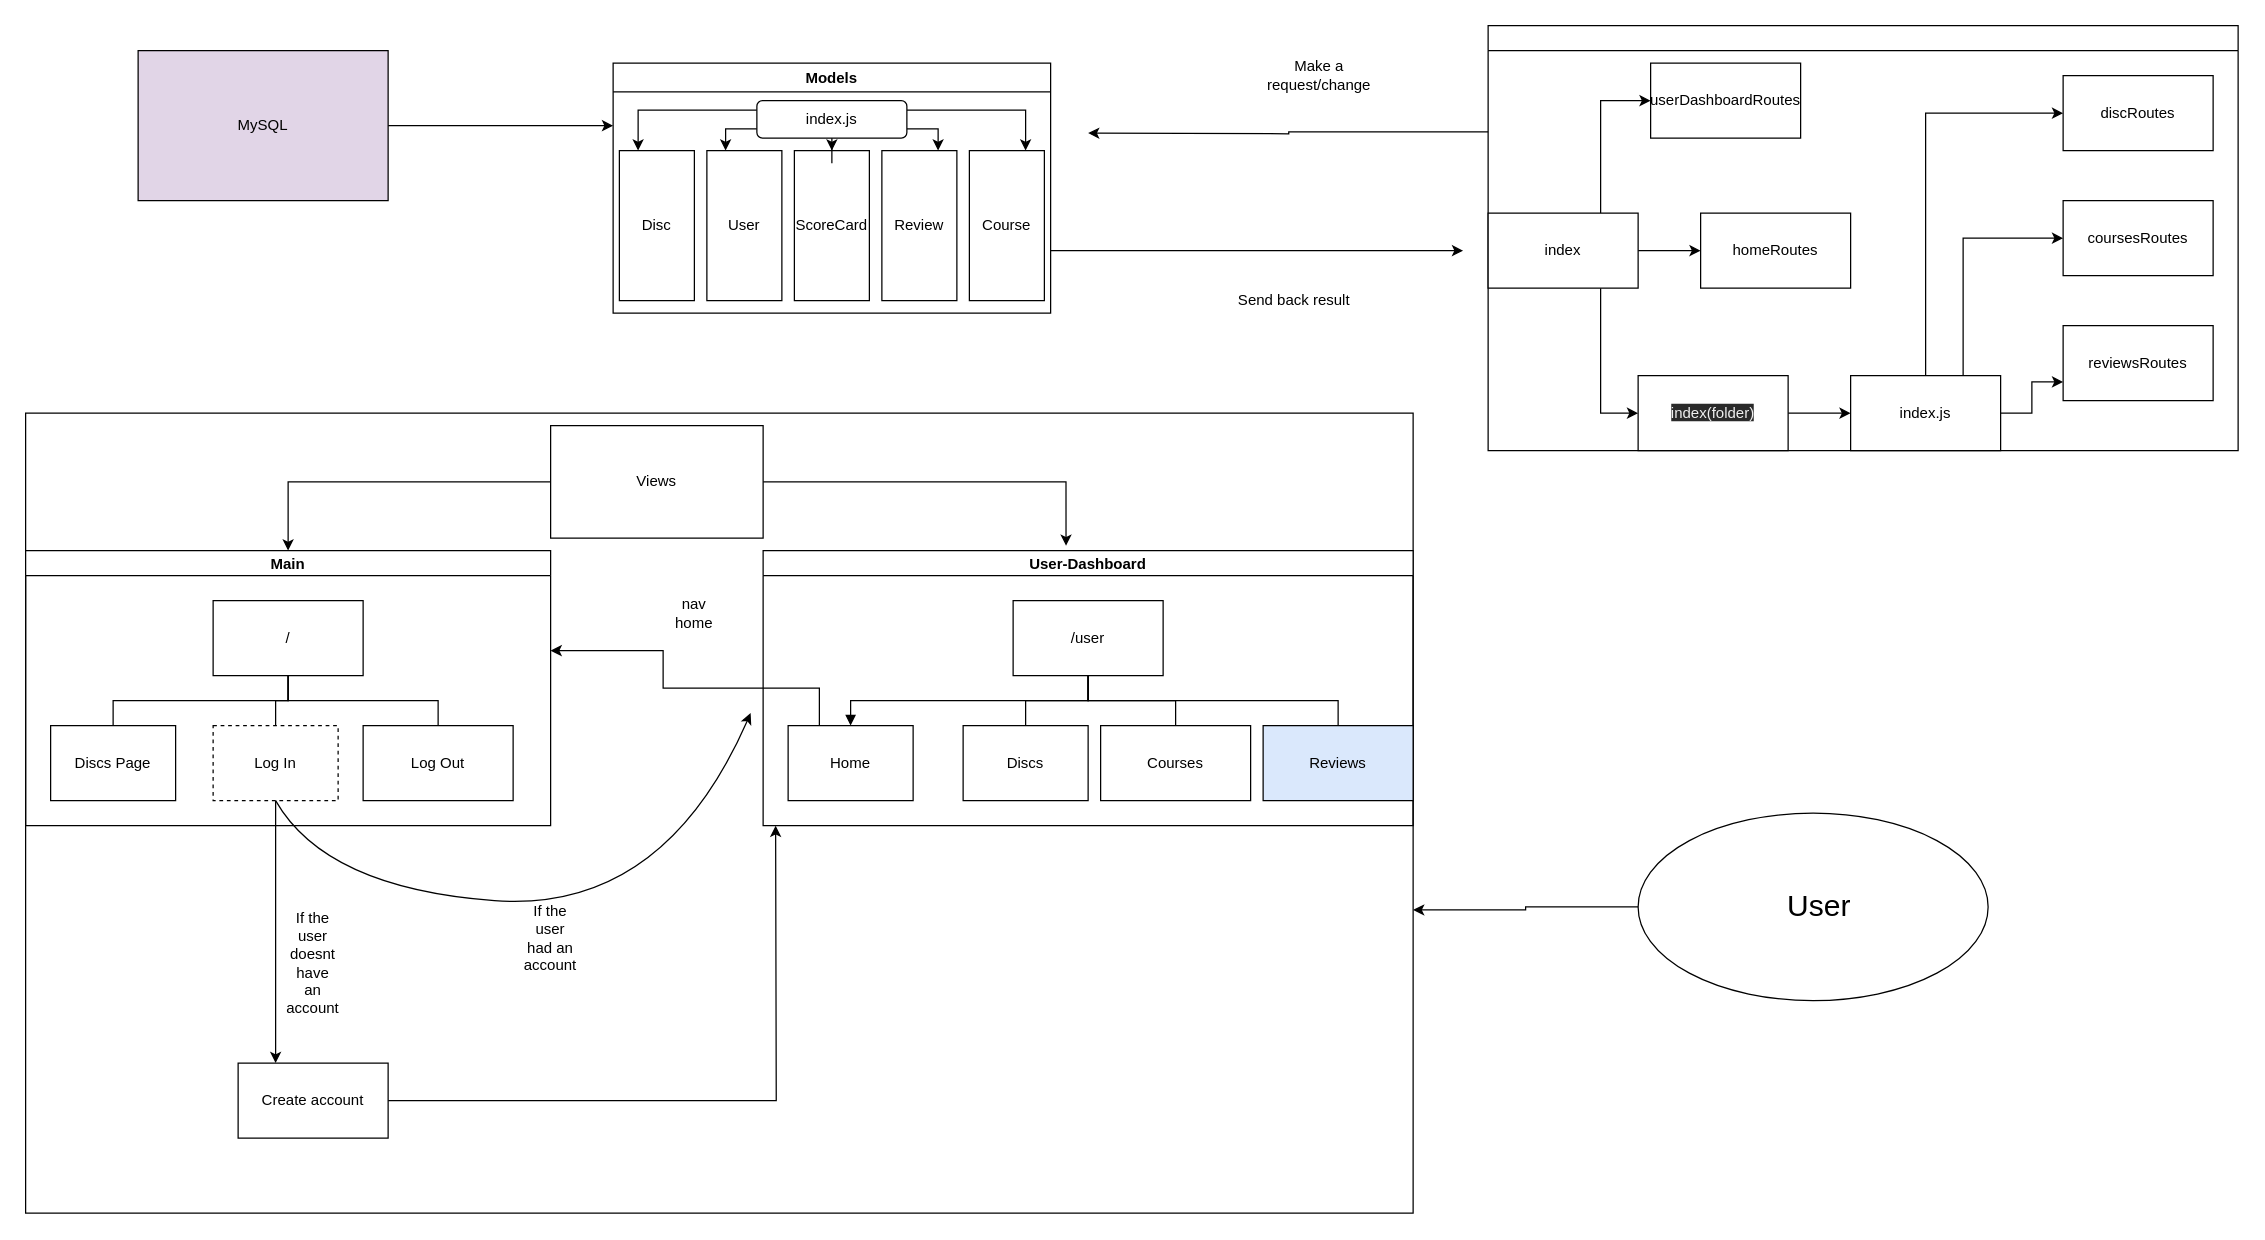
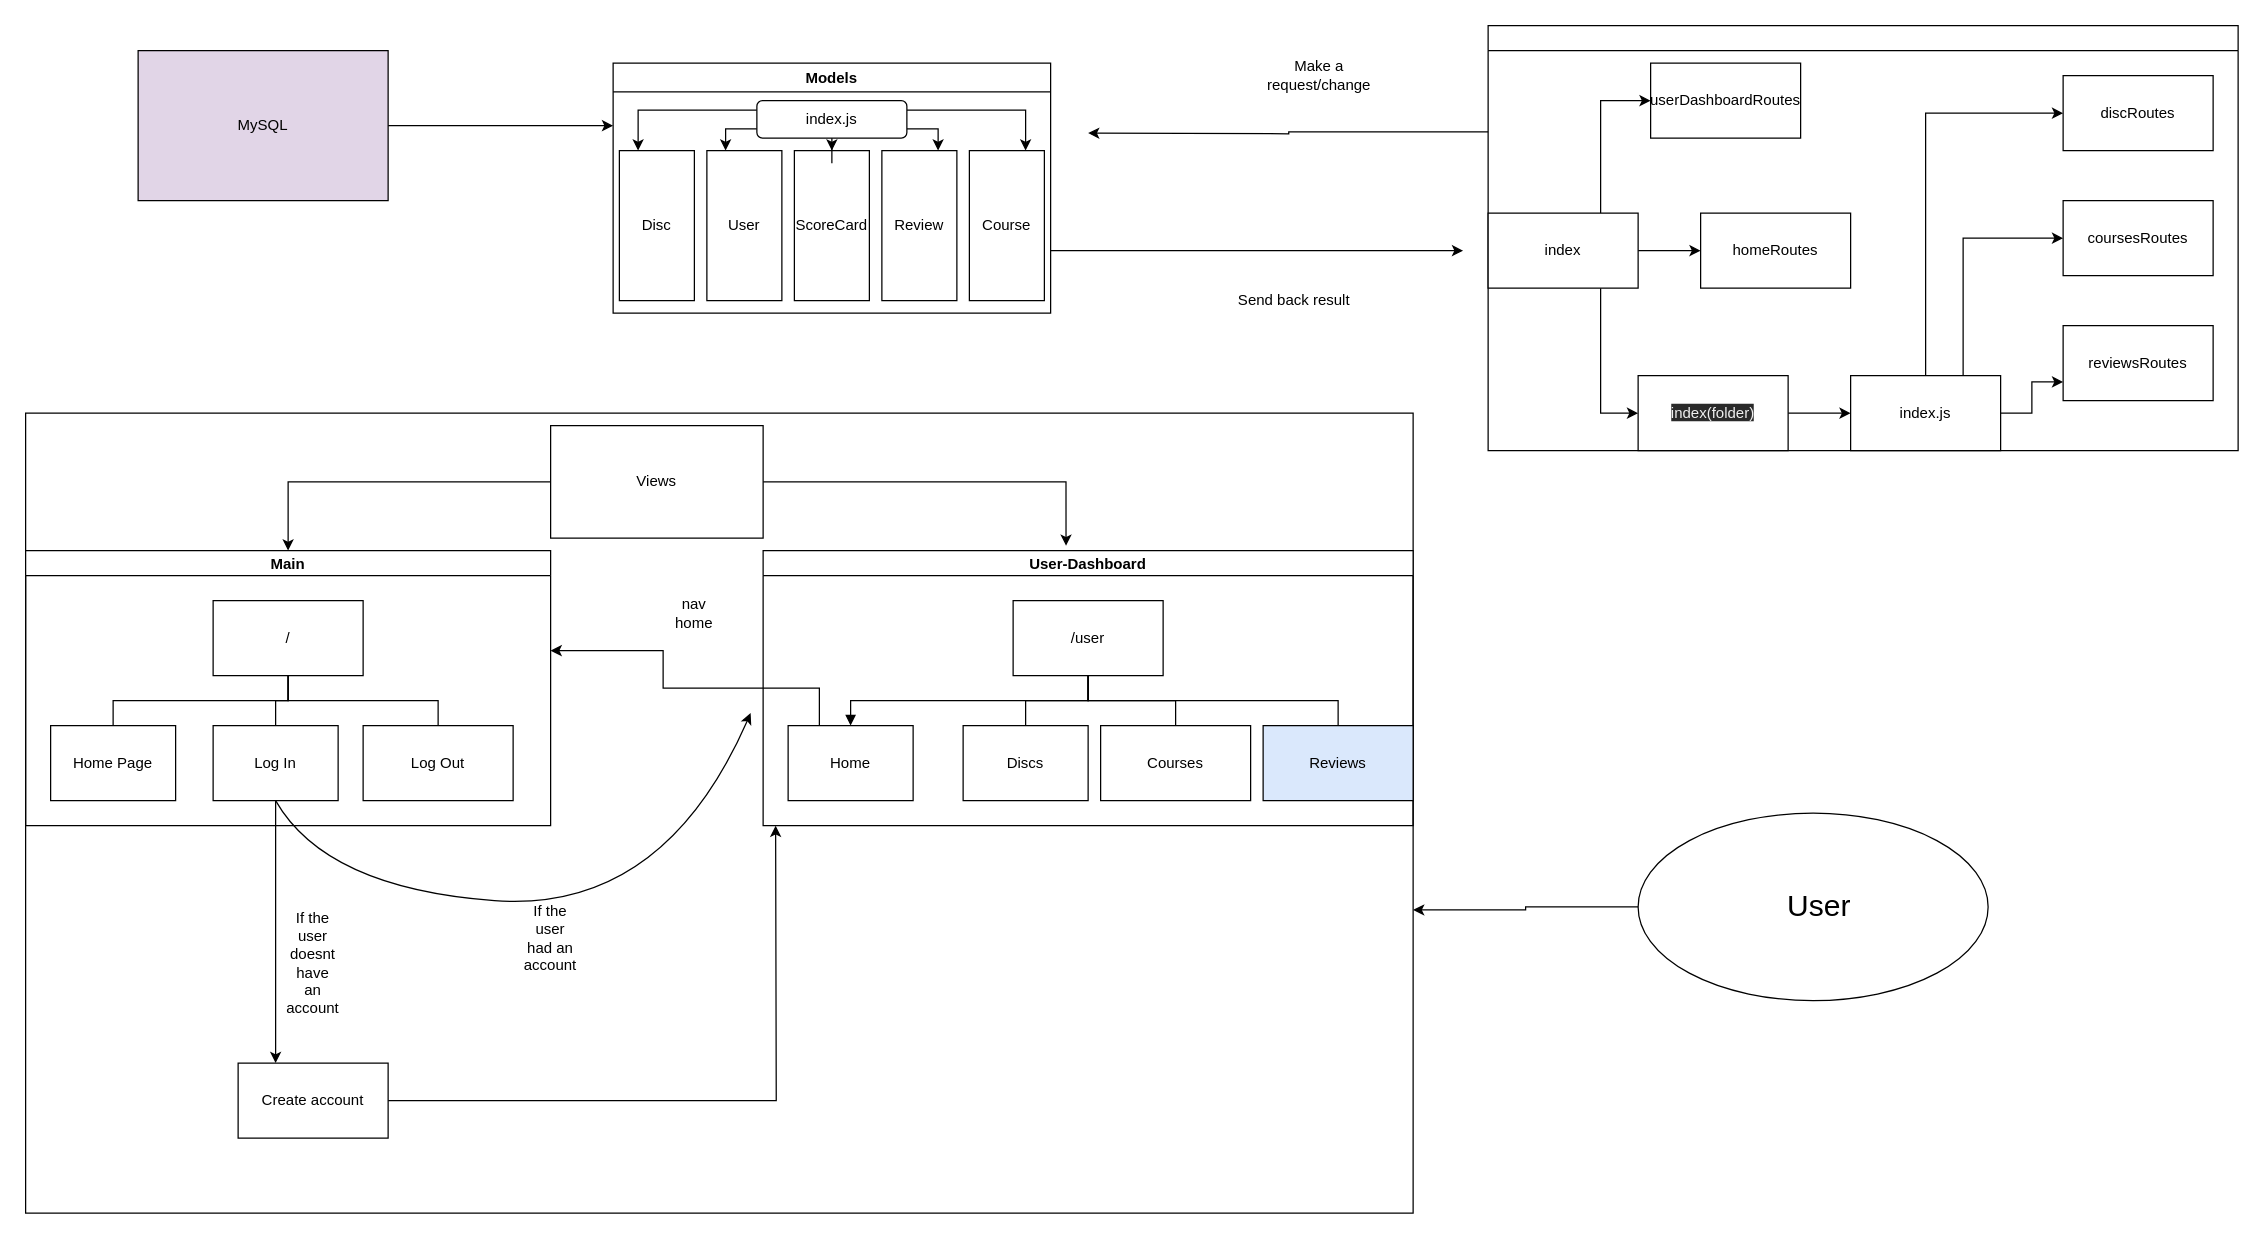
(113, 763) -> (113, 763)
(276, 763) -> (276, 763)
